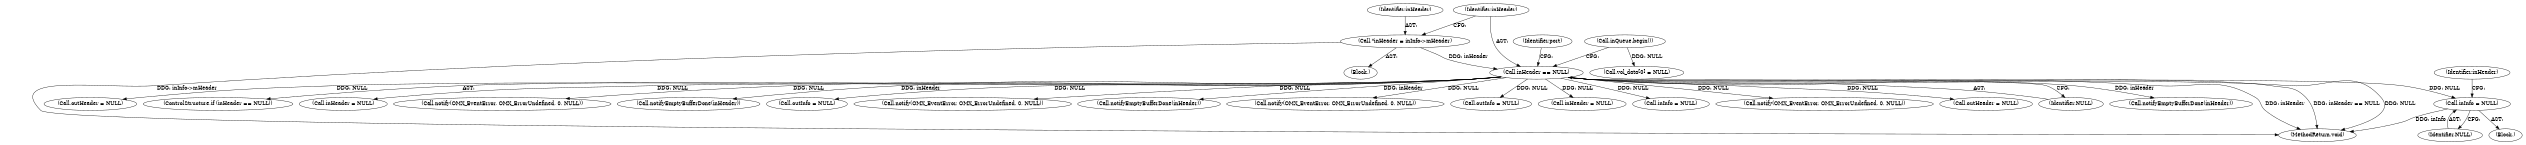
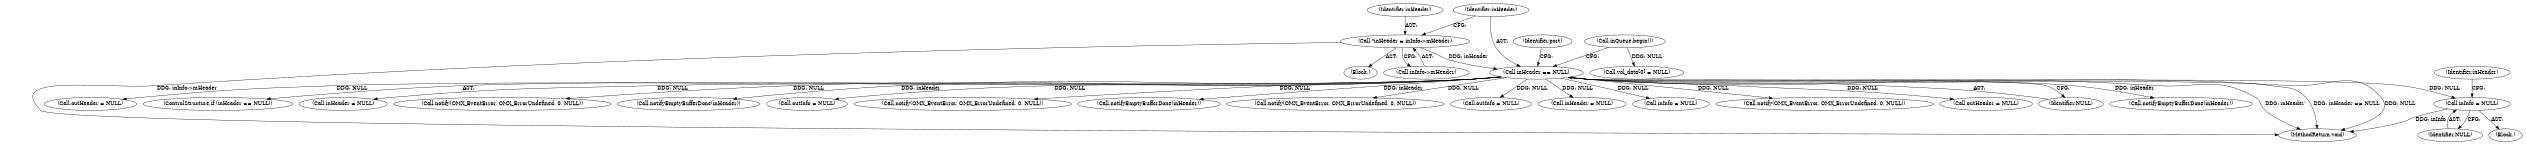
none -> (1426, 73)
